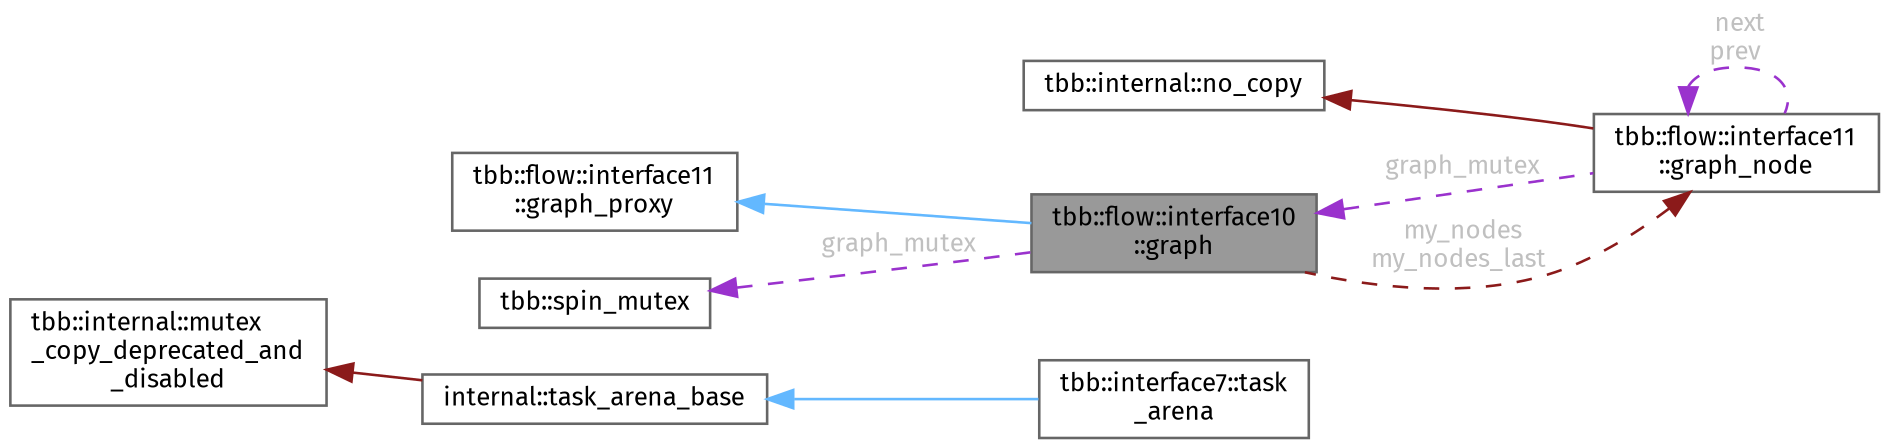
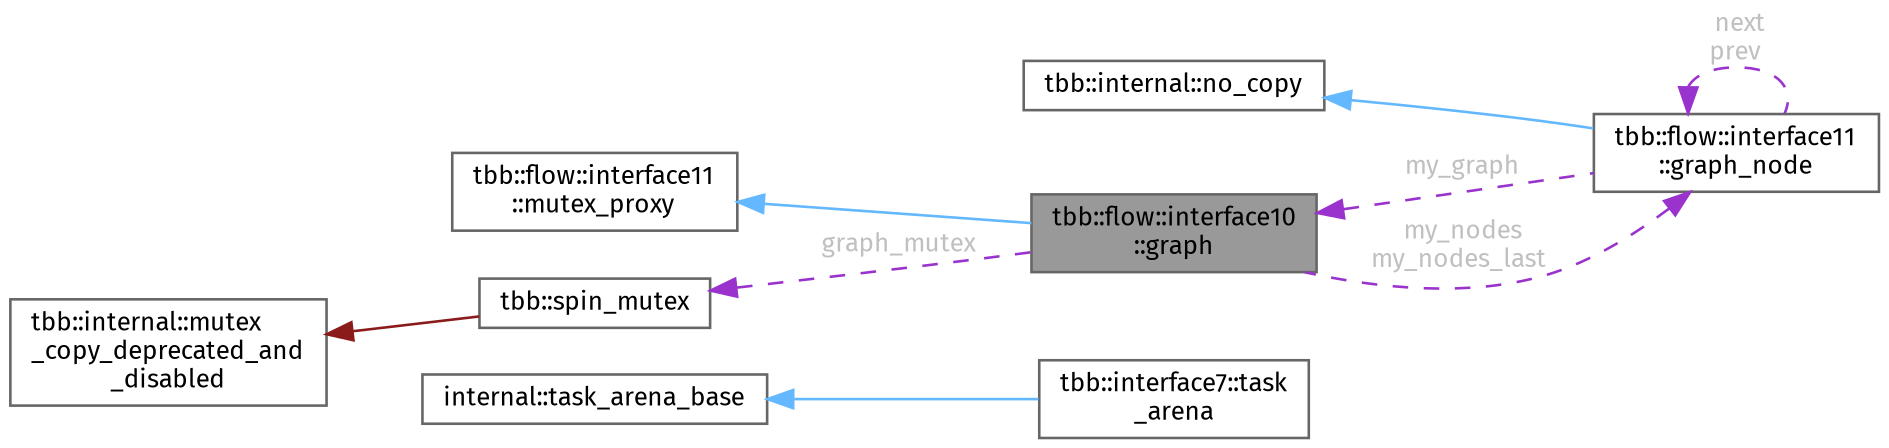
(1472, 113) -> (1472, 113)
(1459, 167) -> (1459, 167)
(595, 192) -> (595, 192)
(1496, 285) -> (1496, 285)
(387, 376) -> (416, 324)
